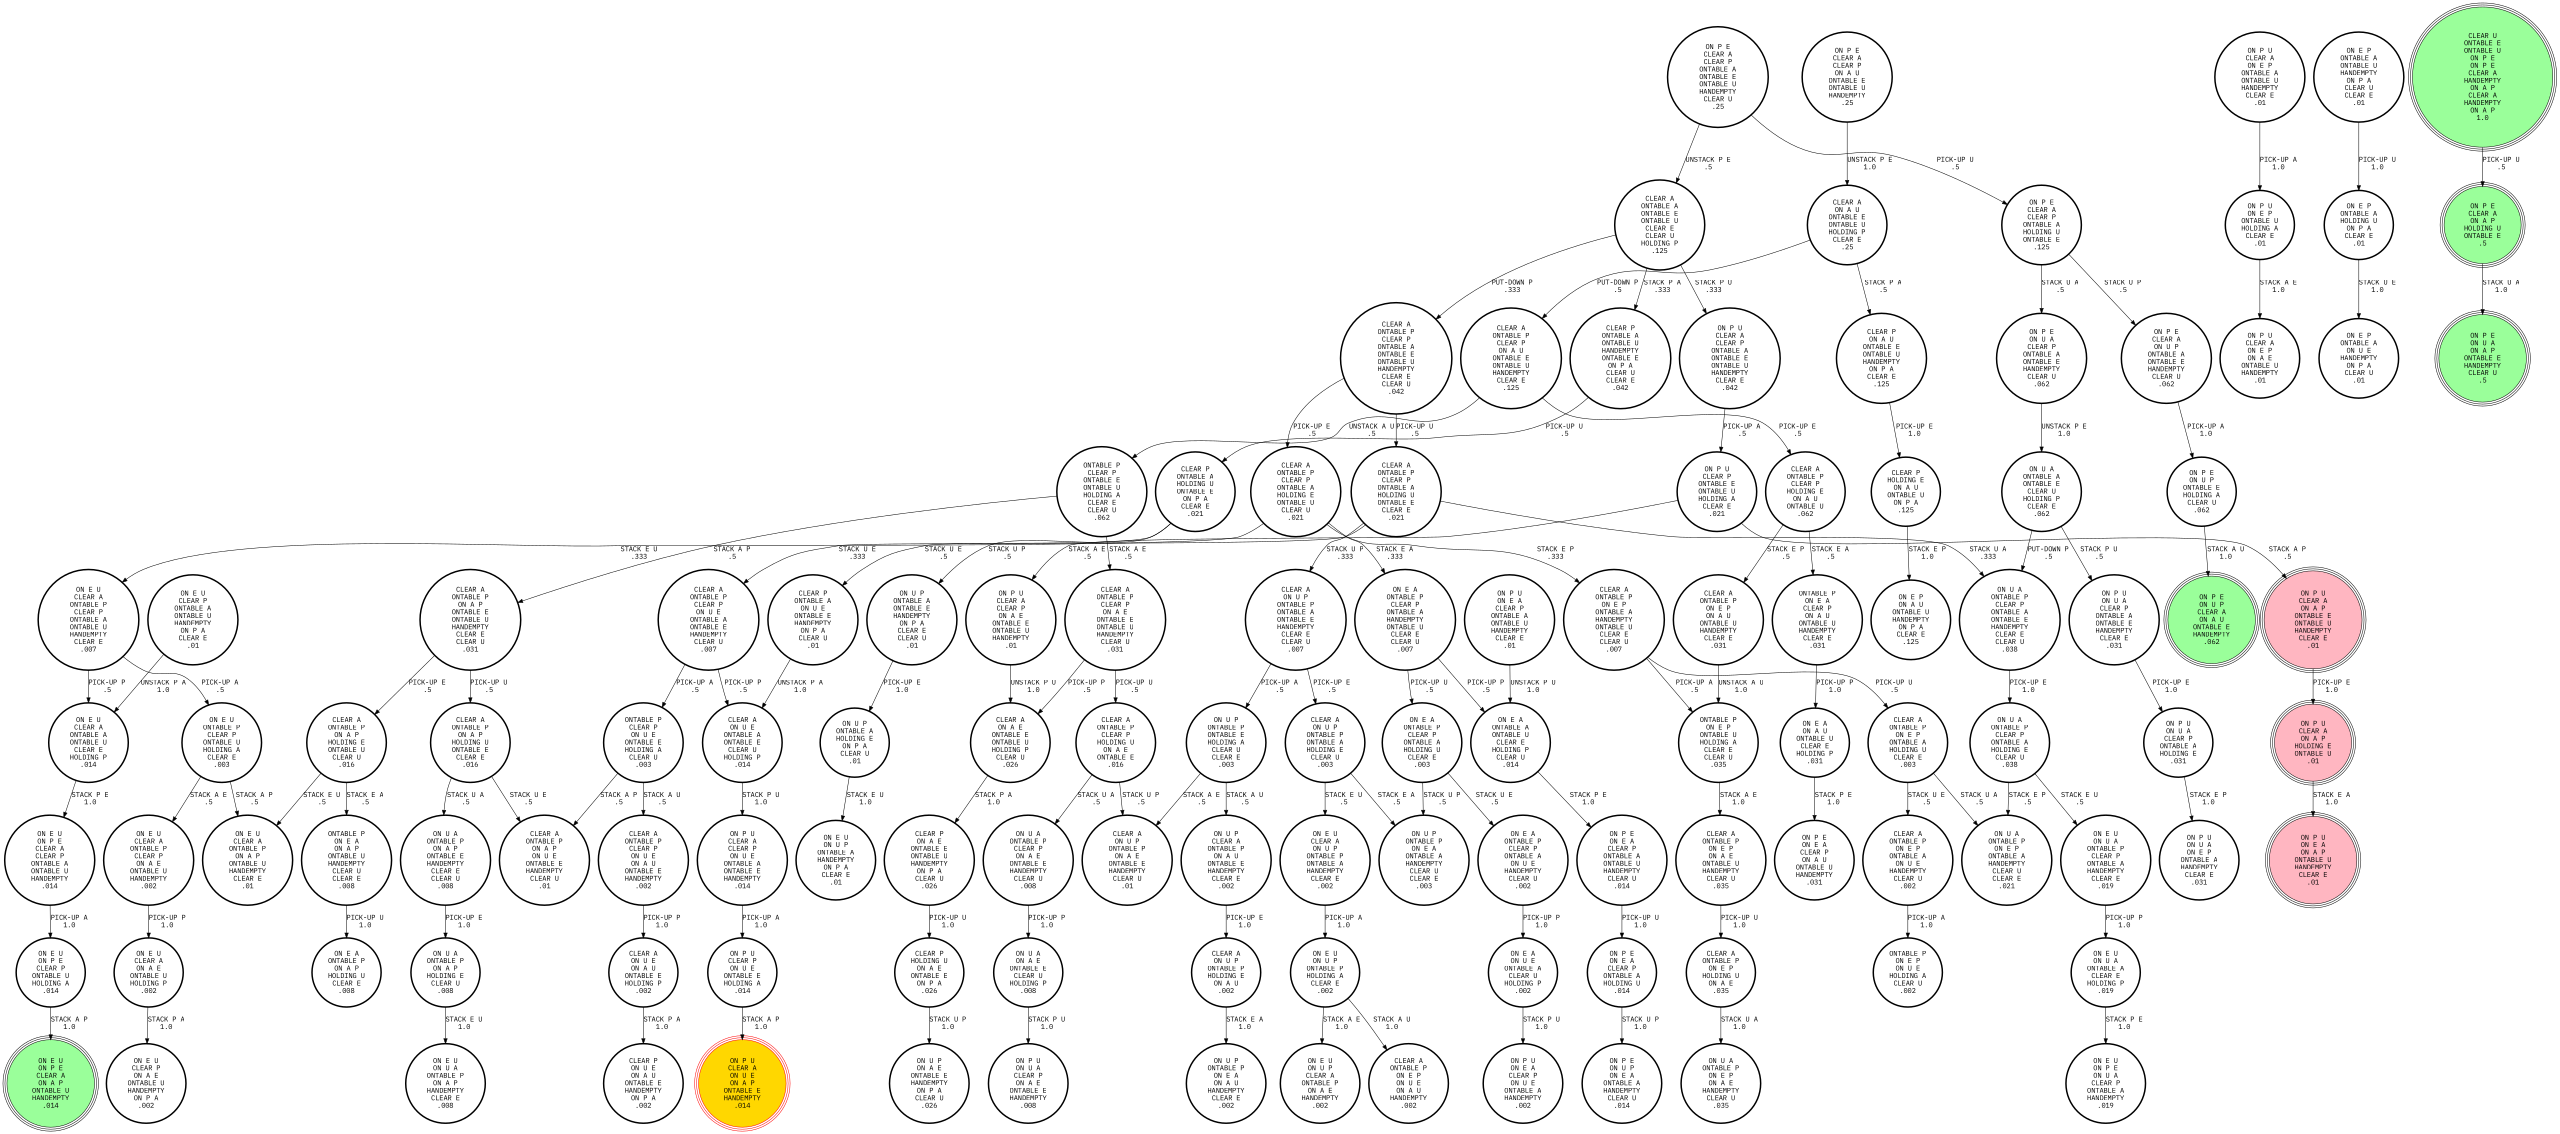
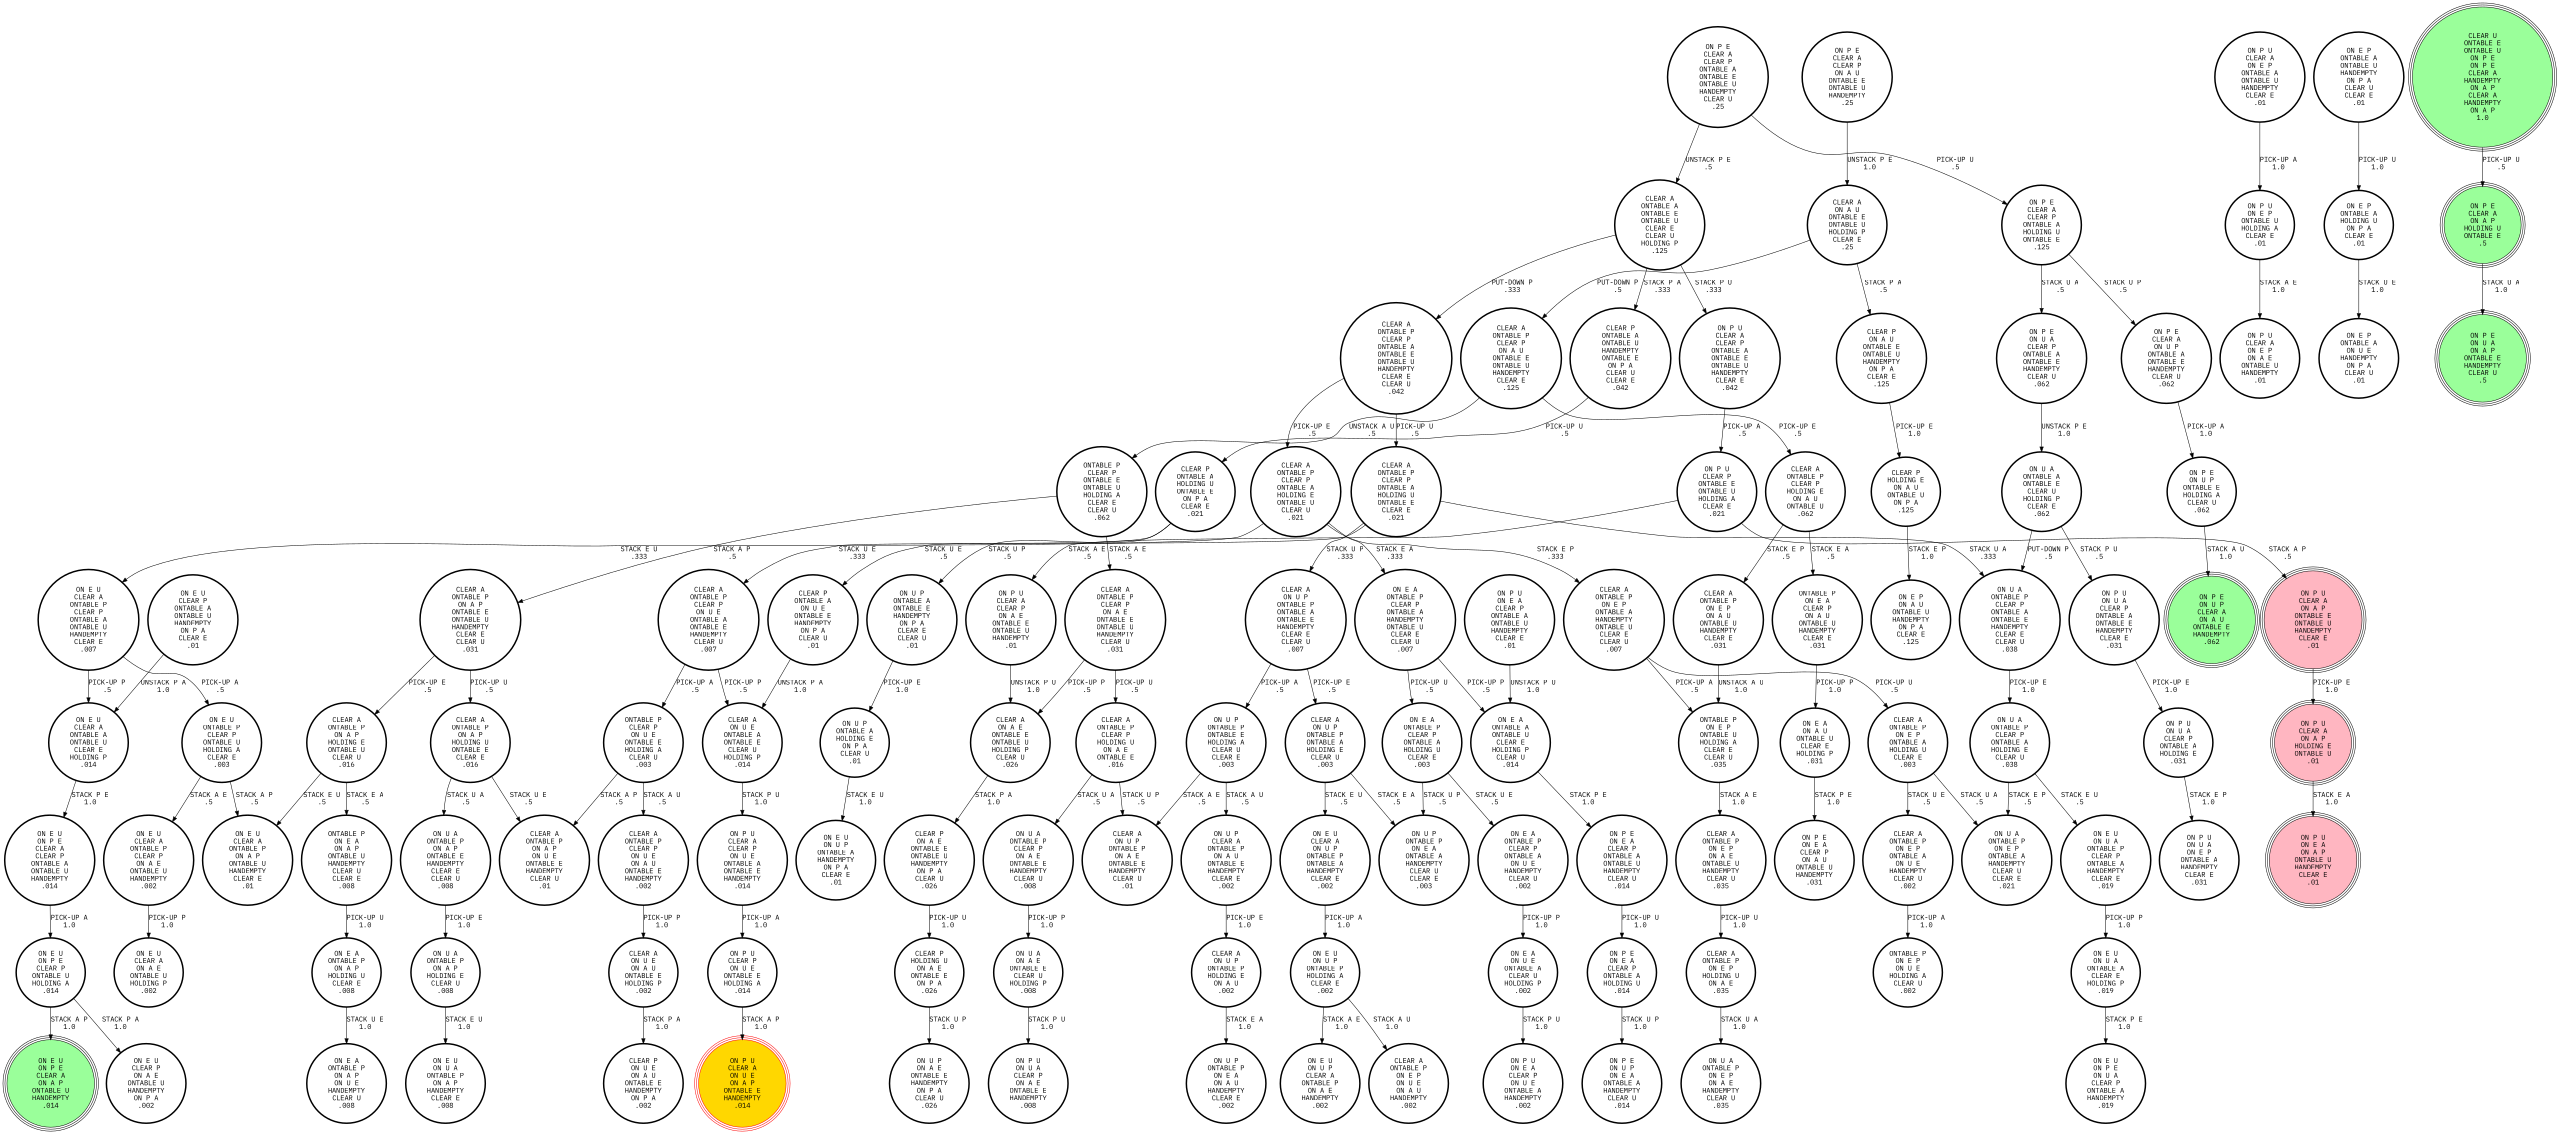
(148, 1023) -> (96, 1024)
none -> (347, 1083)
